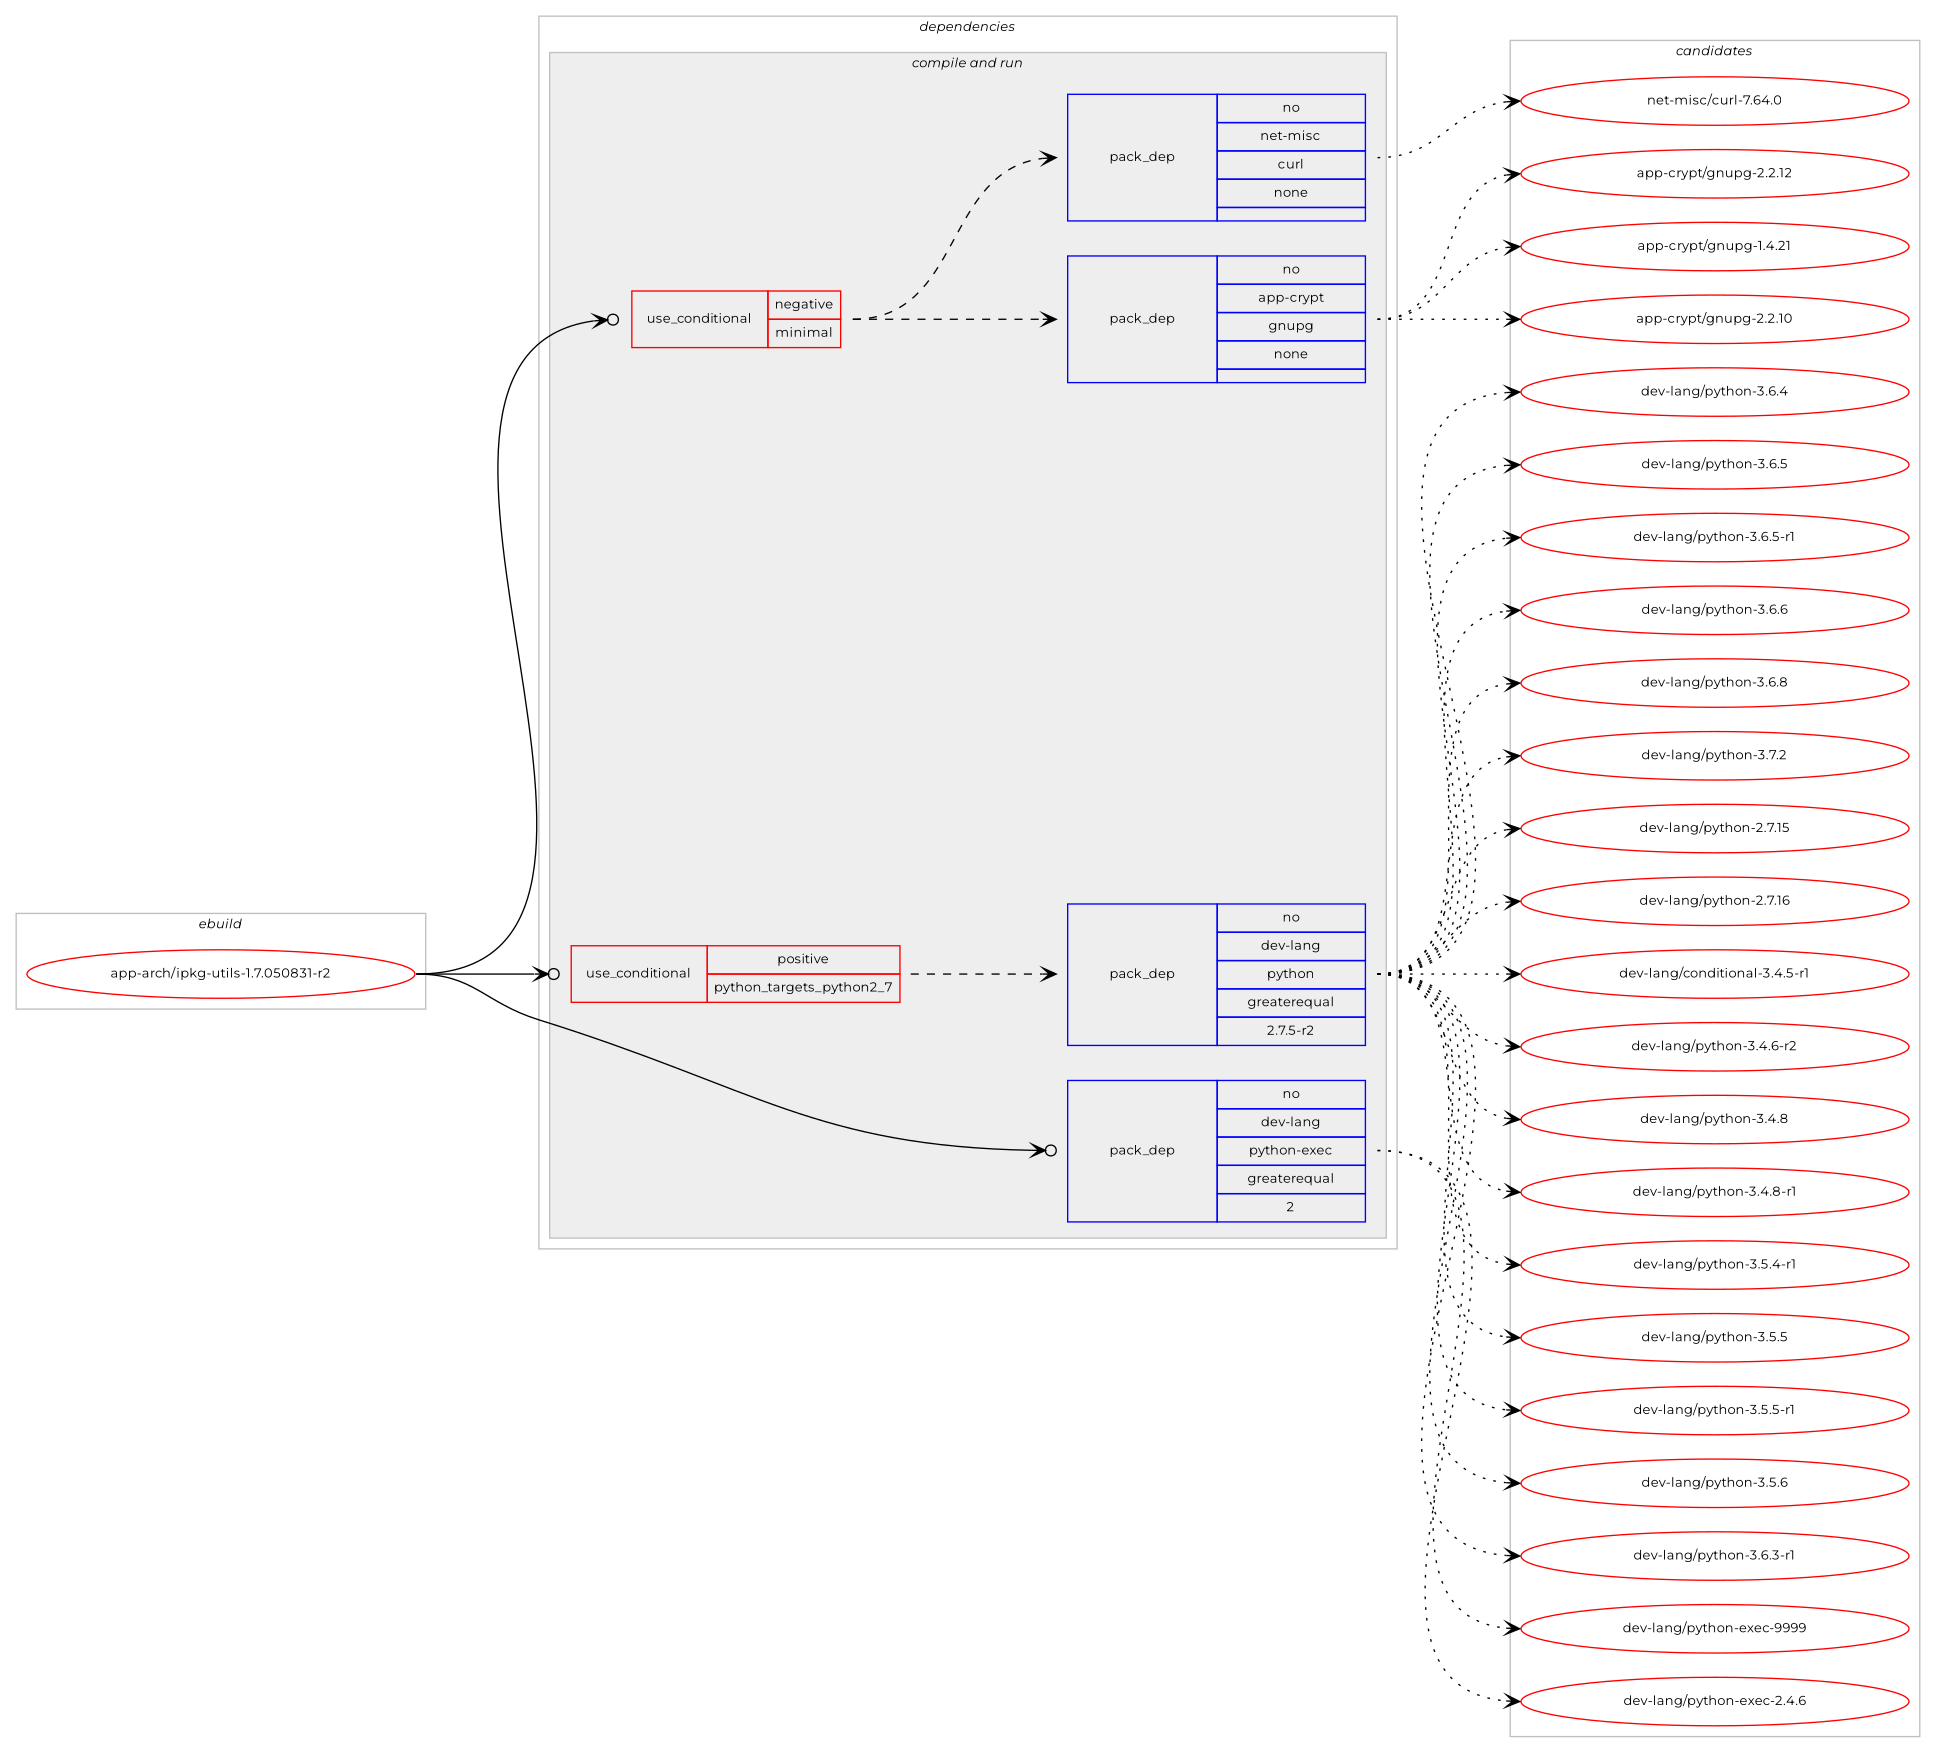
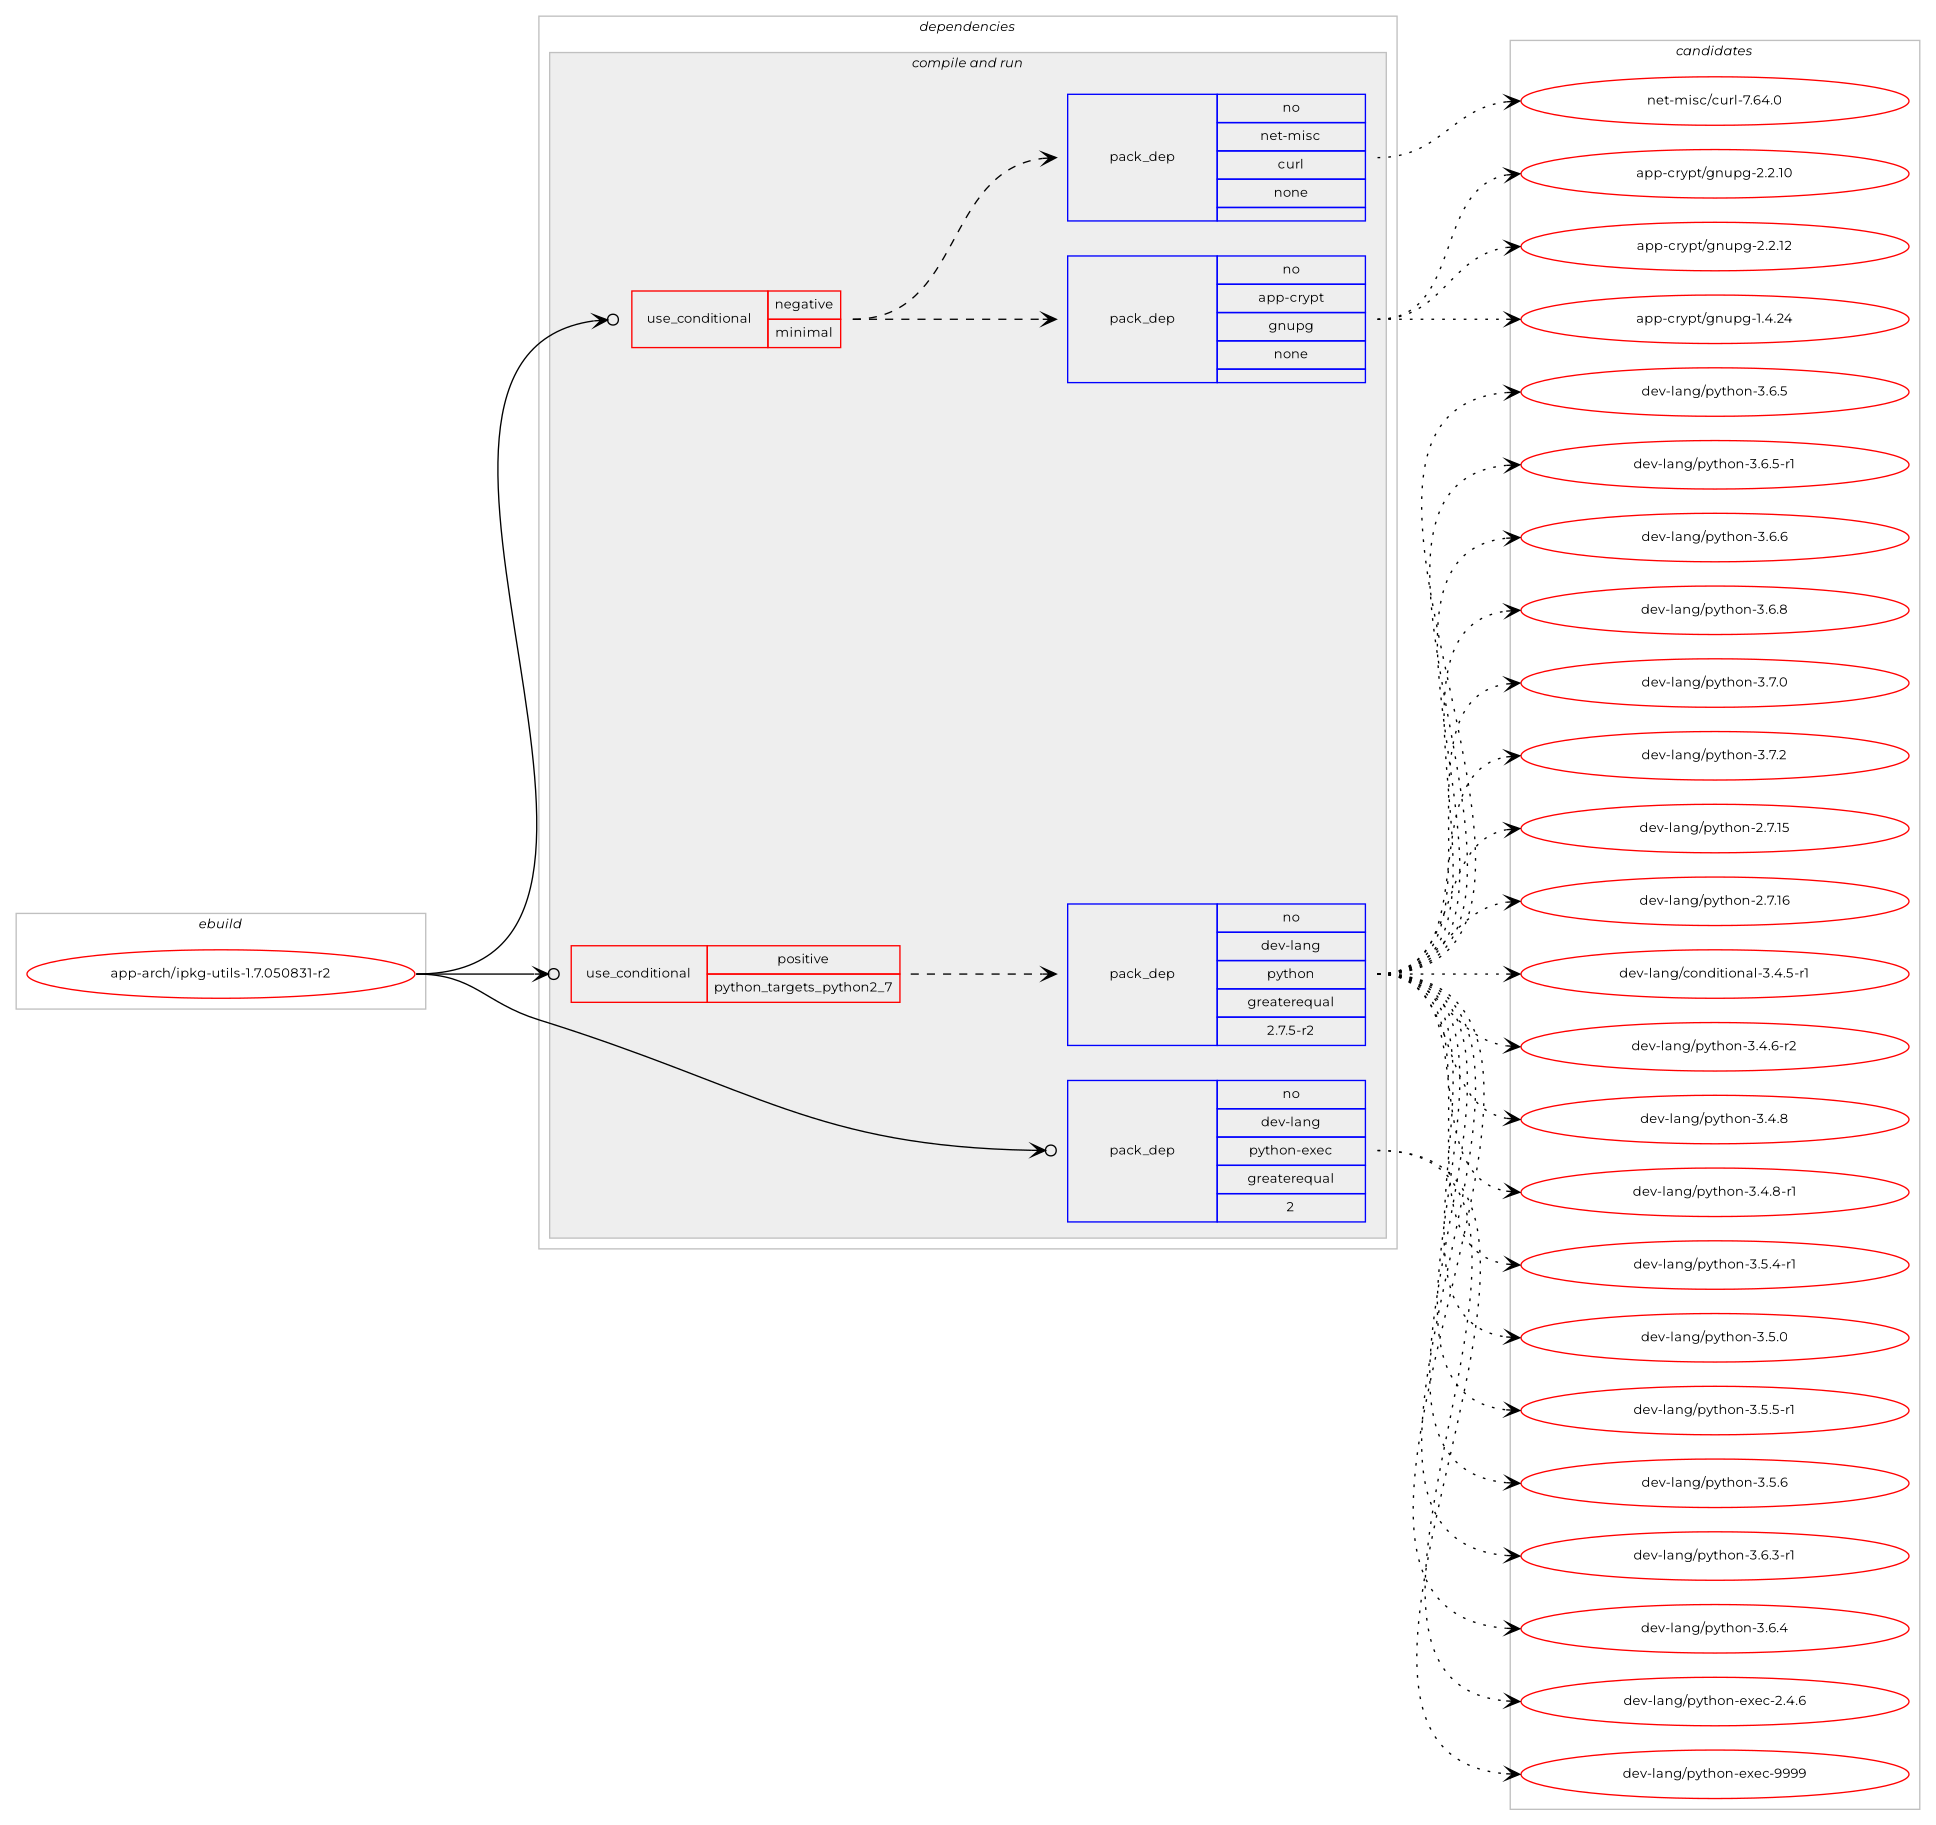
(1715, 247) -> (1715, 319)
none -> (1715, 683)
(1715, 1338) -> (1715, 1338)
